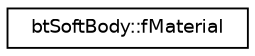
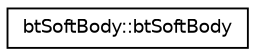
(128, 28) -> (128, 28)
